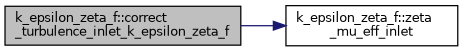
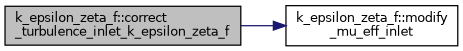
(372, 26) -> (372, 26)
